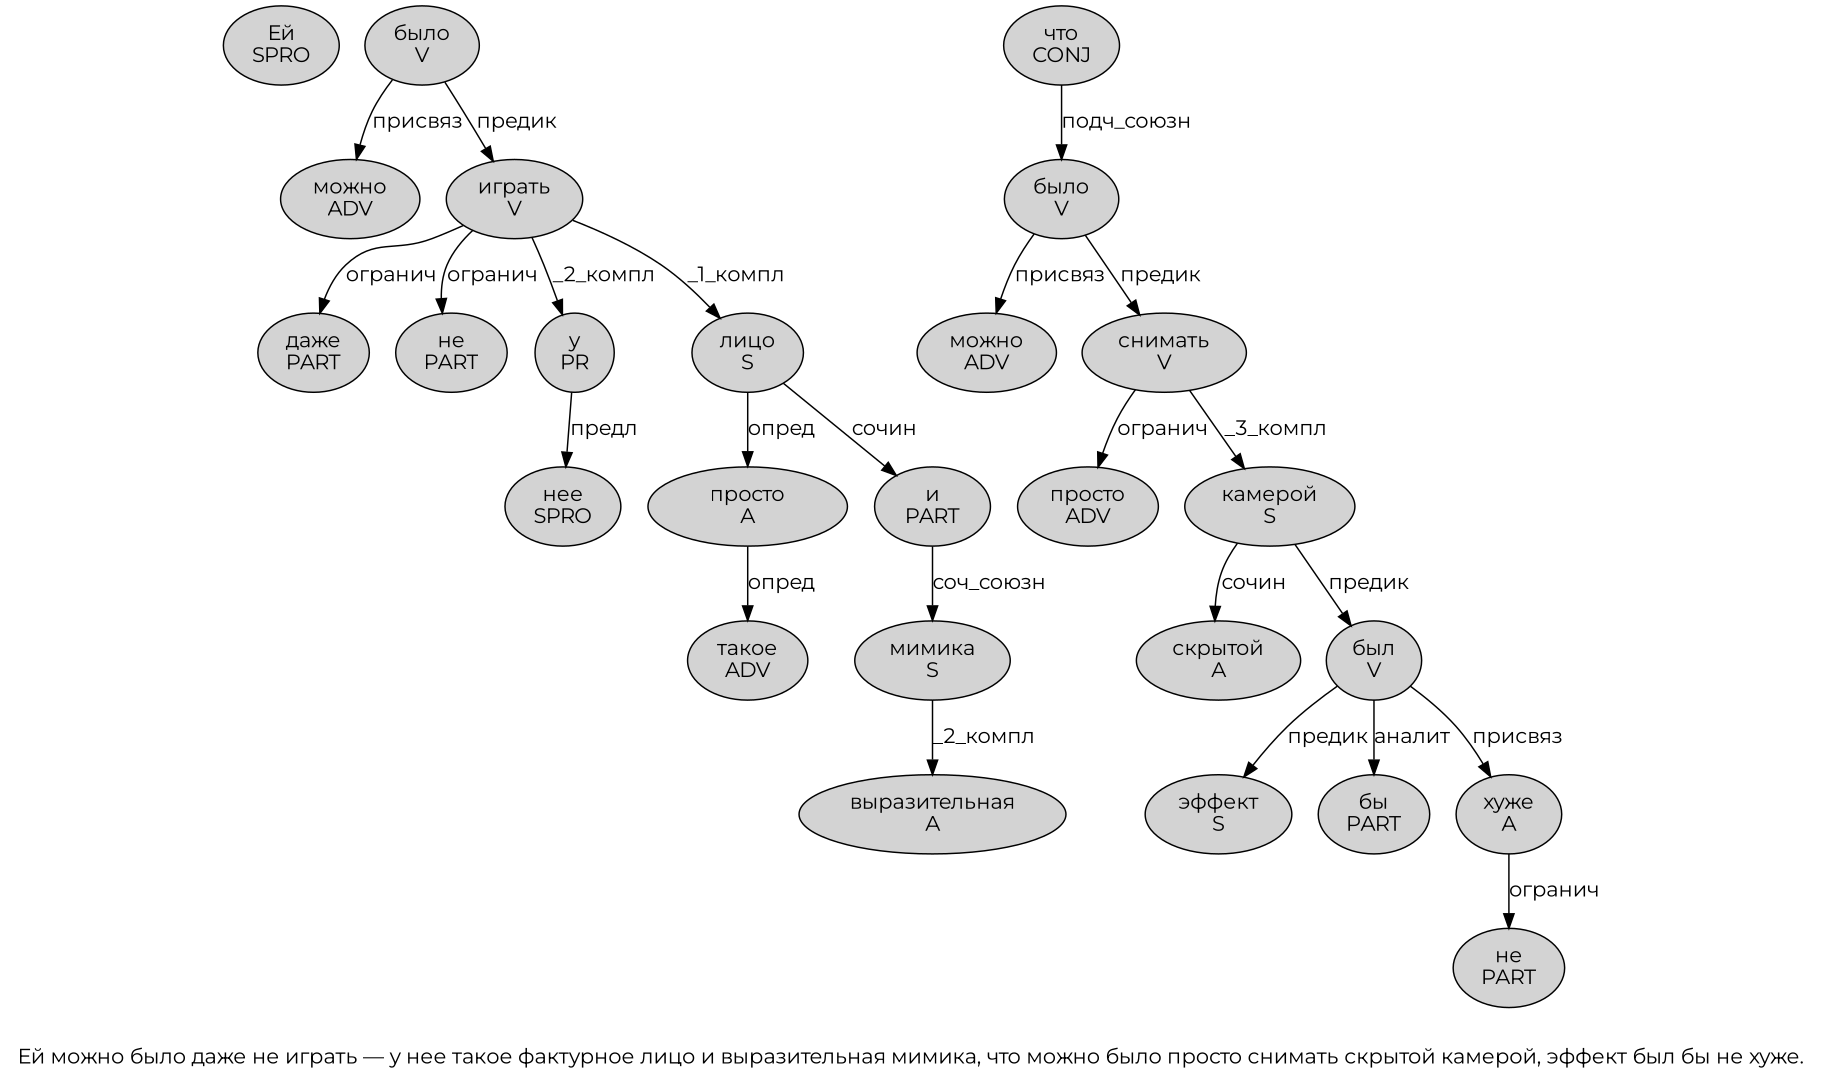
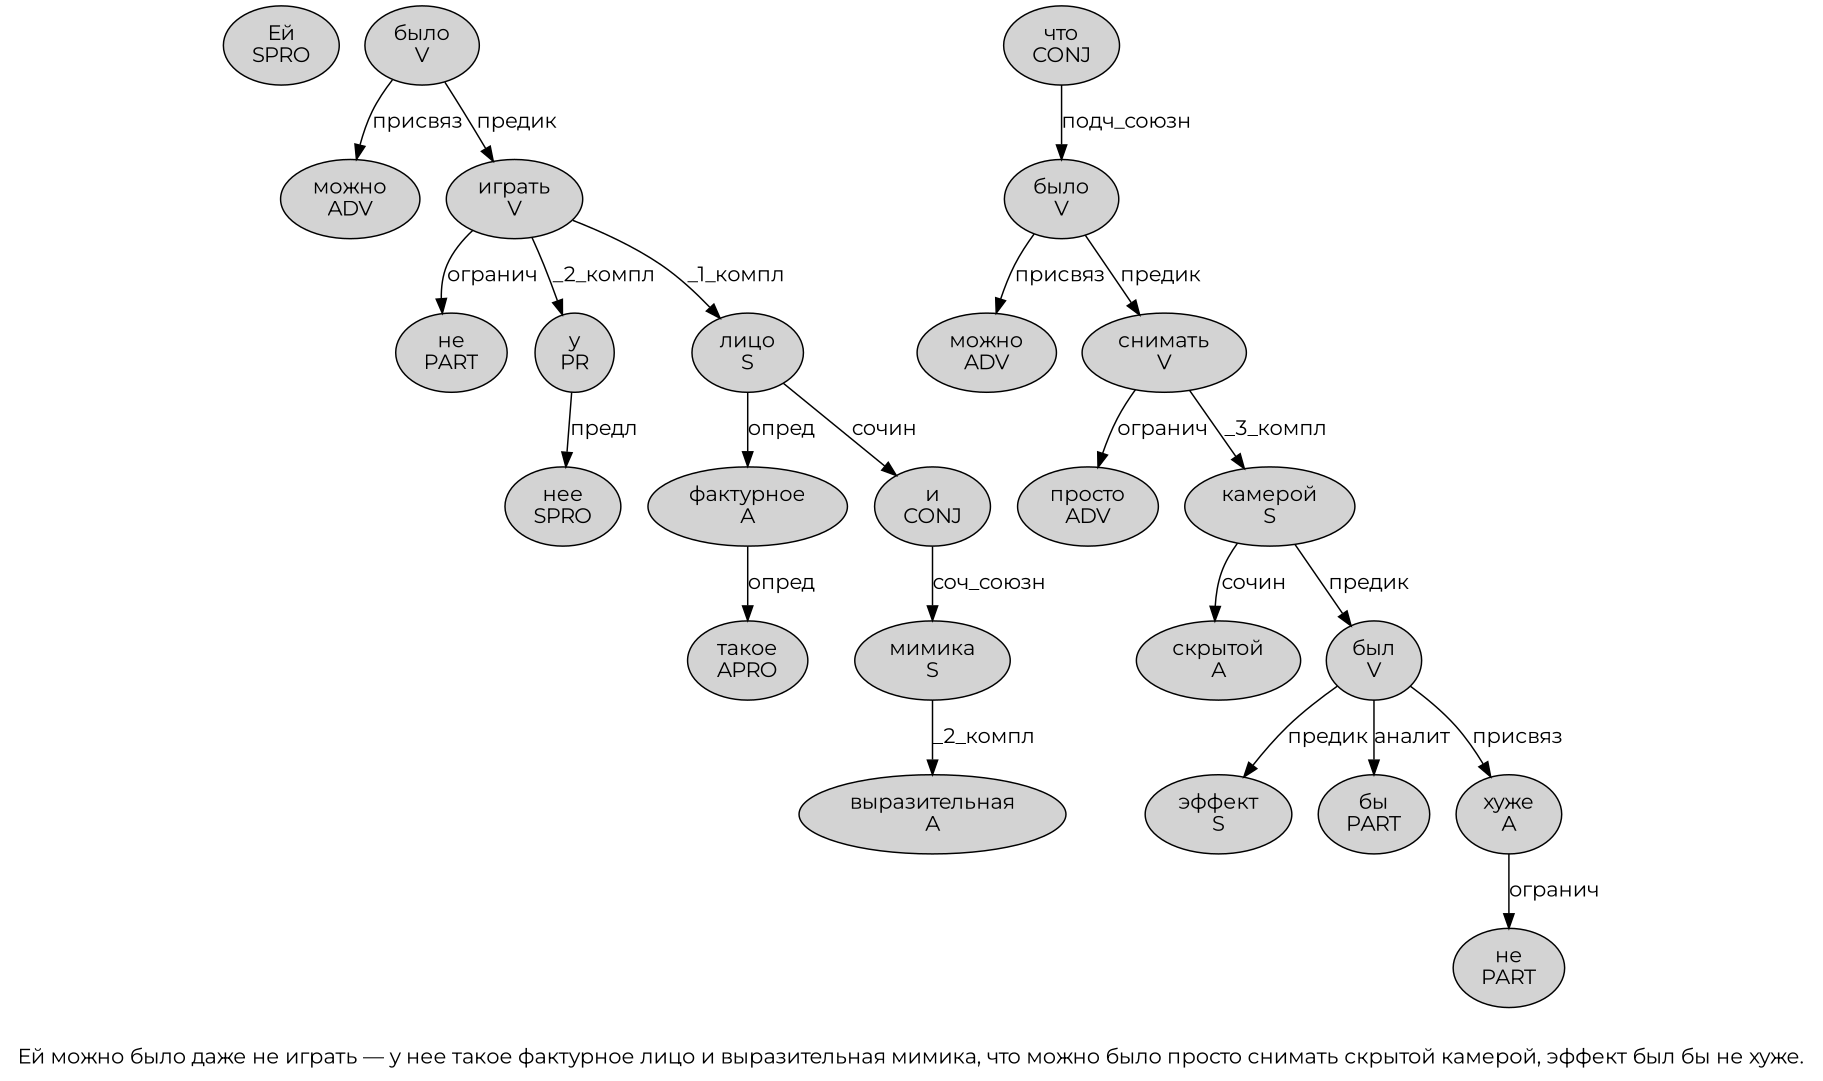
(314, 353) -> none
(748, 507) -> (748, 507)
(933, 507) -> (933, 507)
(748, 661) -> (748, 661)
